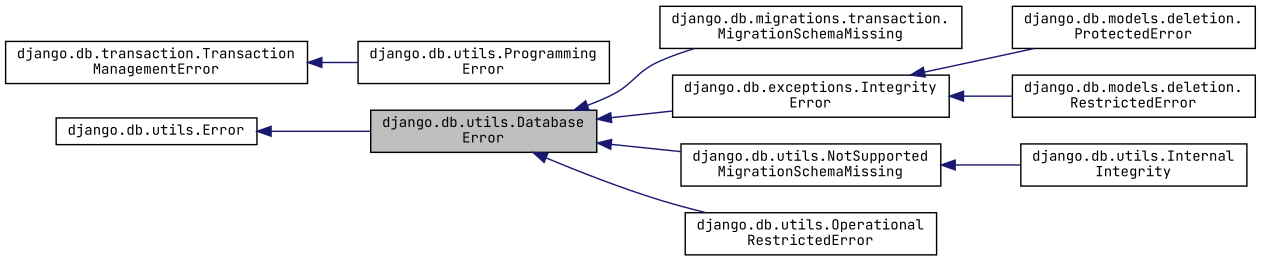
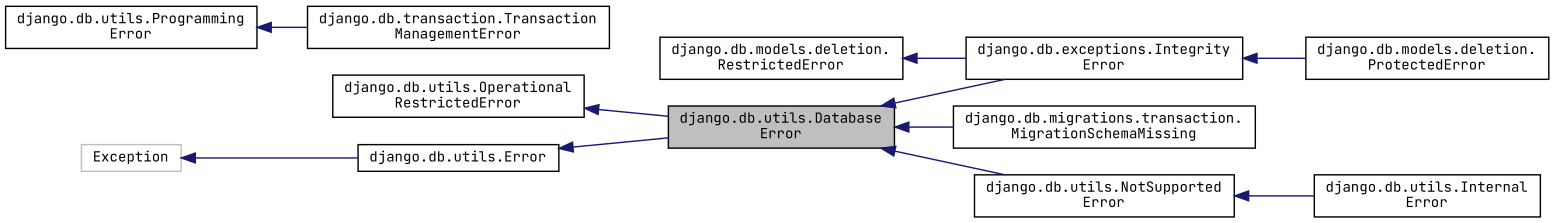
(340, 62) -> (289, 27)
(988, 96) -> (942, 58)
none -> (131, 158)
(811, 165) -> (1104, 196)
(1134, 165) -> (1427, 196)
(625, 188) -> (634, 113)
